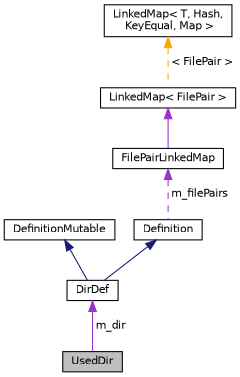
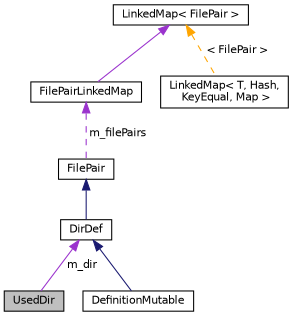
(168, 68) -> (204, 55)
(168, 230) -> (86, 169)
(79, 265) -> (116, 270)
